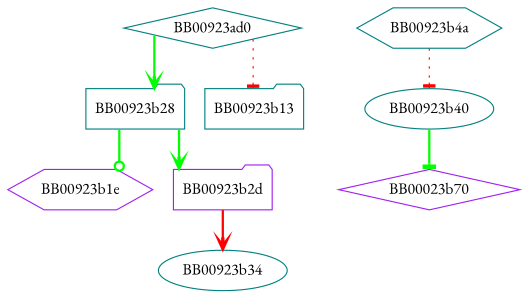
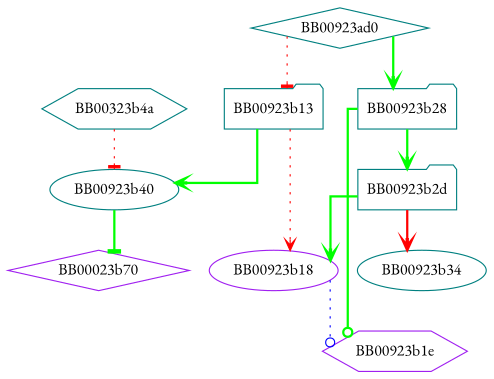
(429, 28) -> (114, 109)
none -> (249, 183)
(223, 190) -> (407, 190)
none -> (274, 270)
